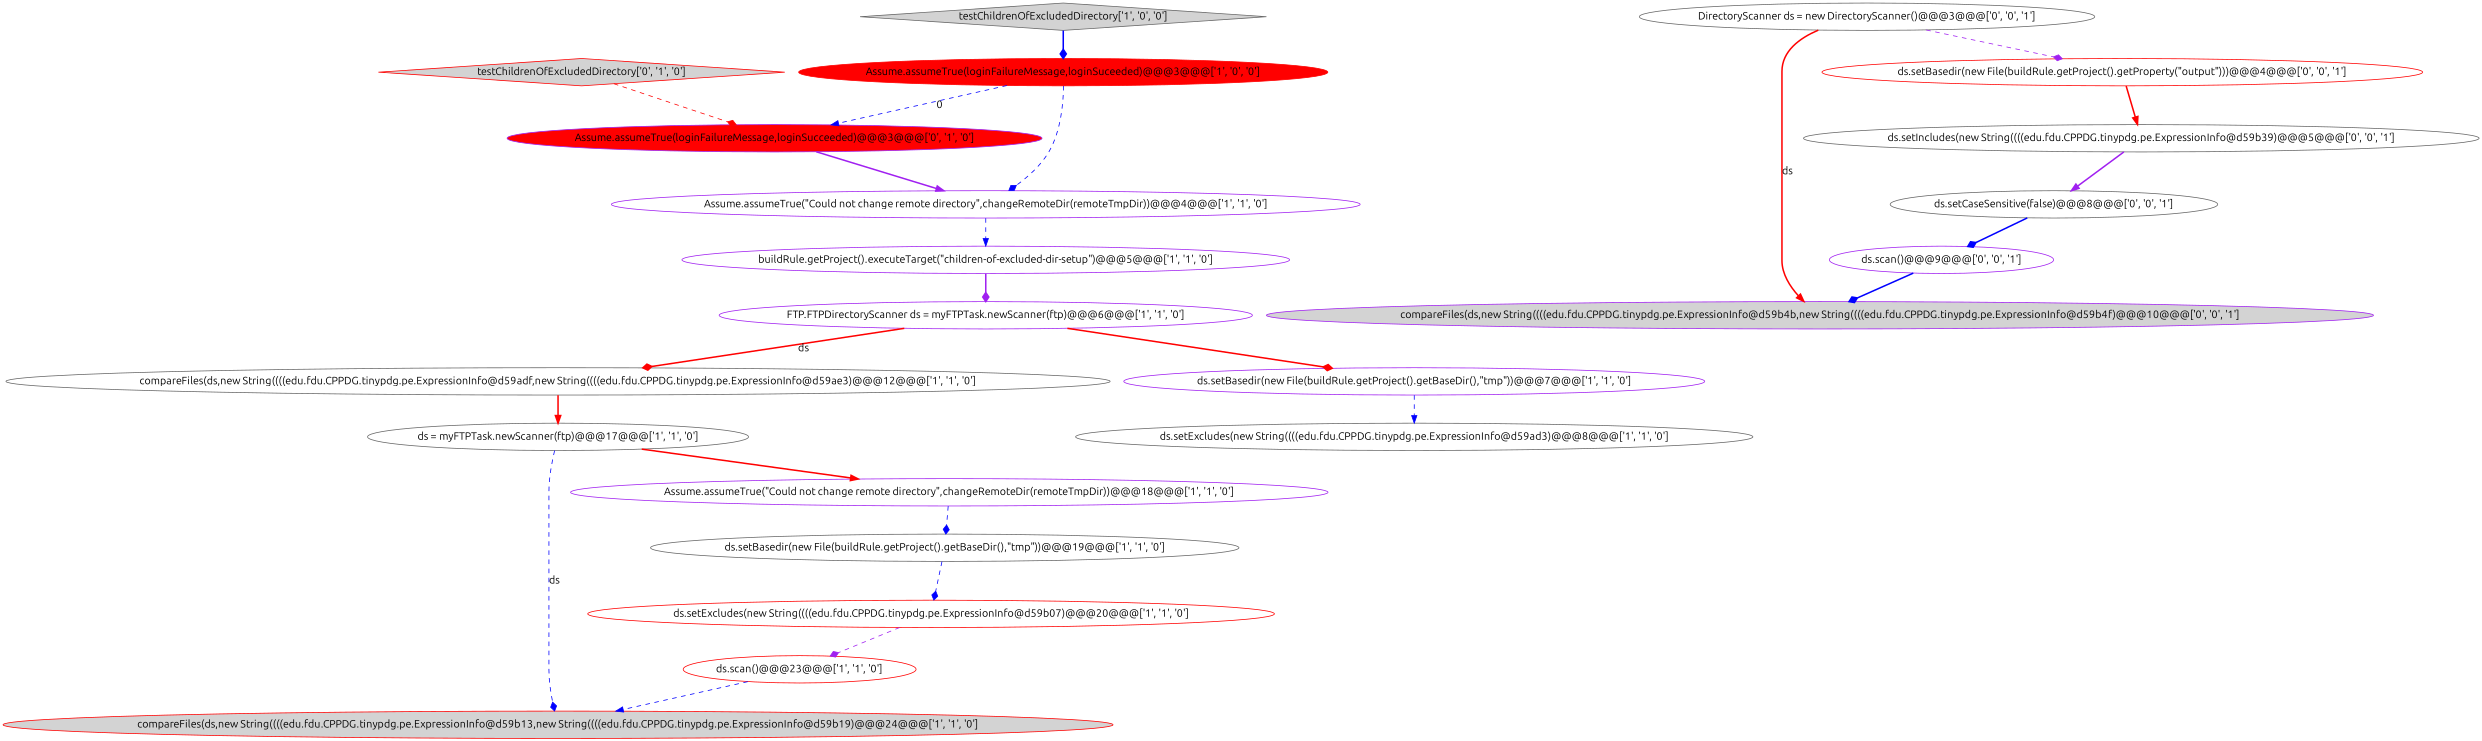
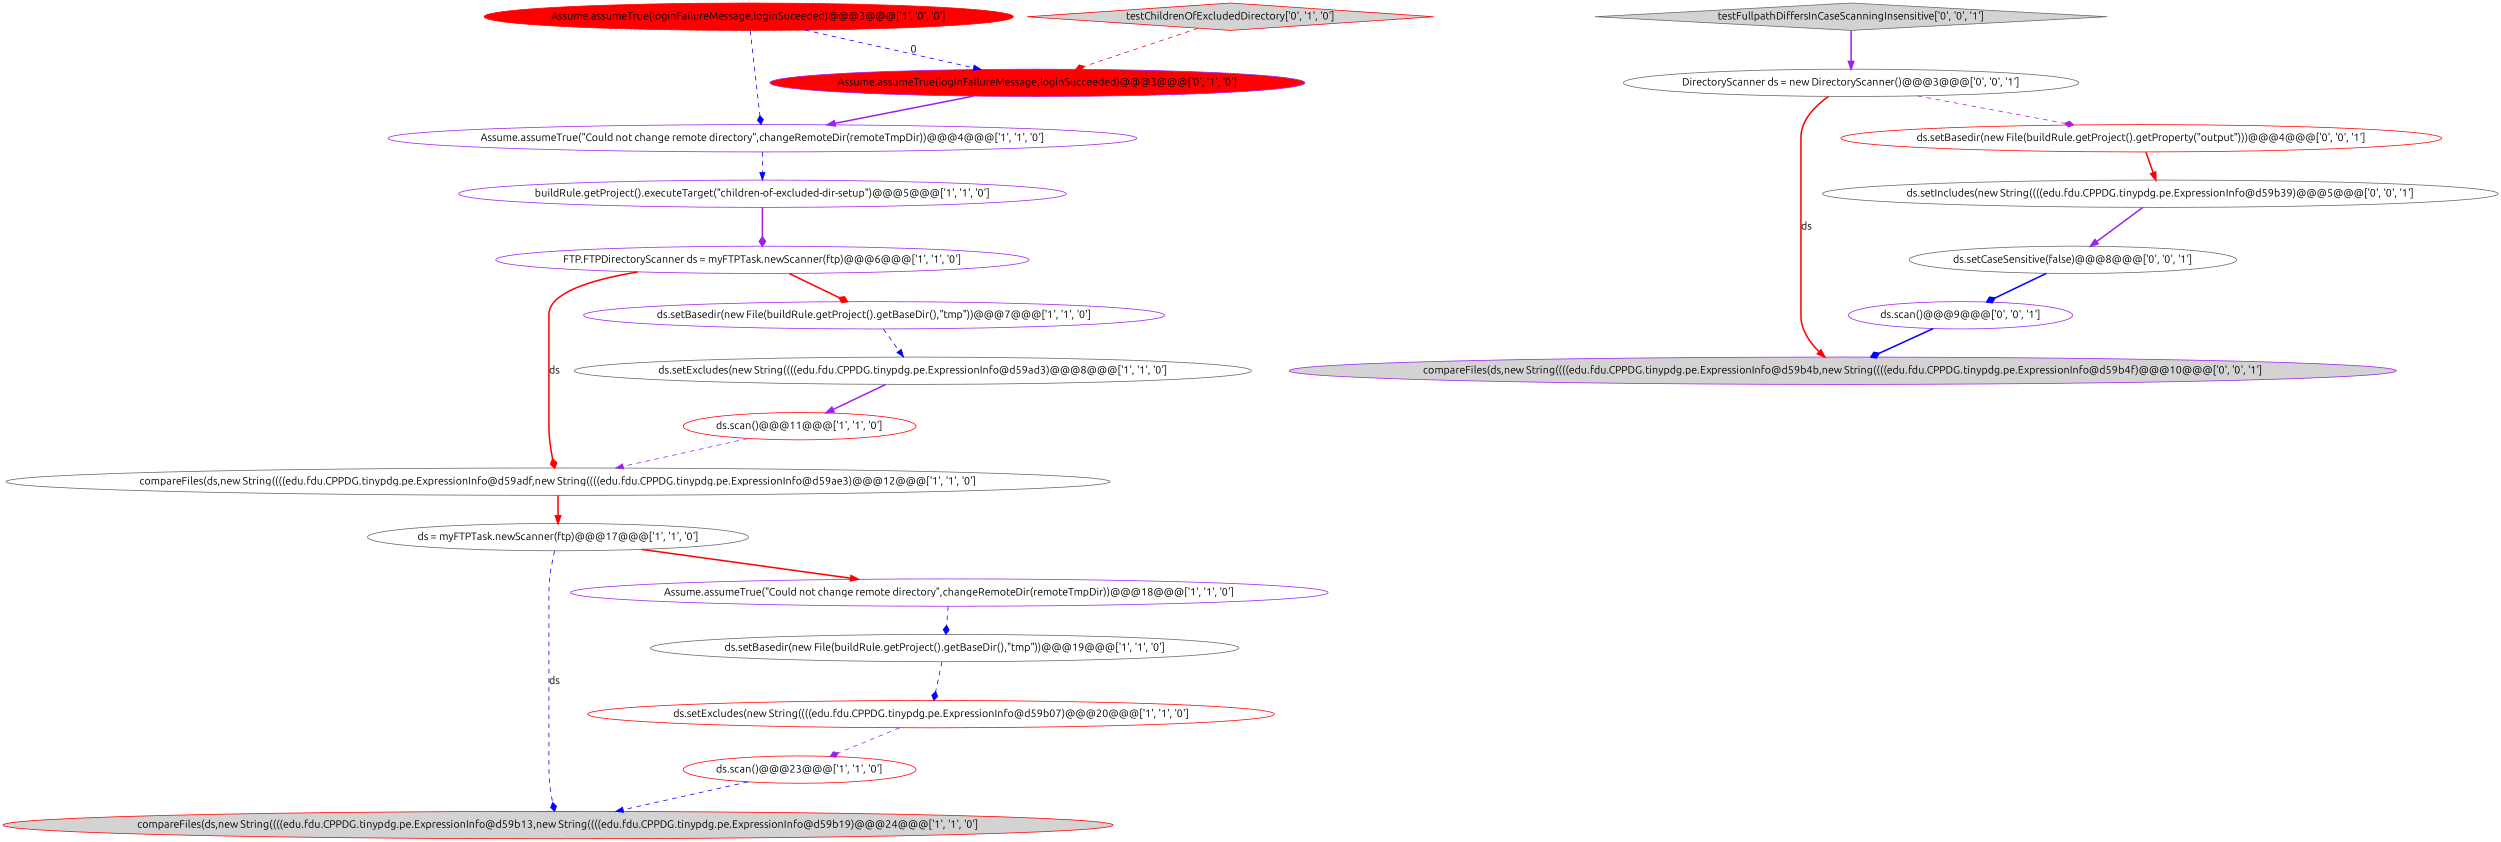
(1063, 17) -> none
none -> (1851, 17)
none -> (800, 426)
